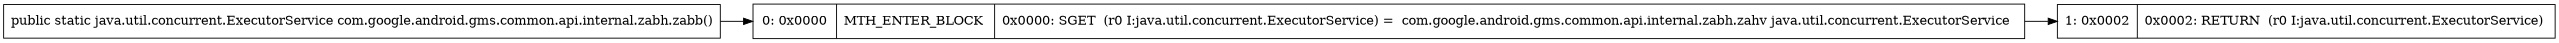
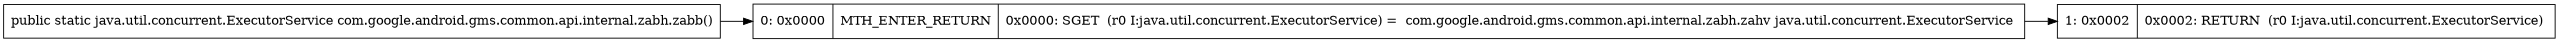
(914, 21) -> (916, 21)
